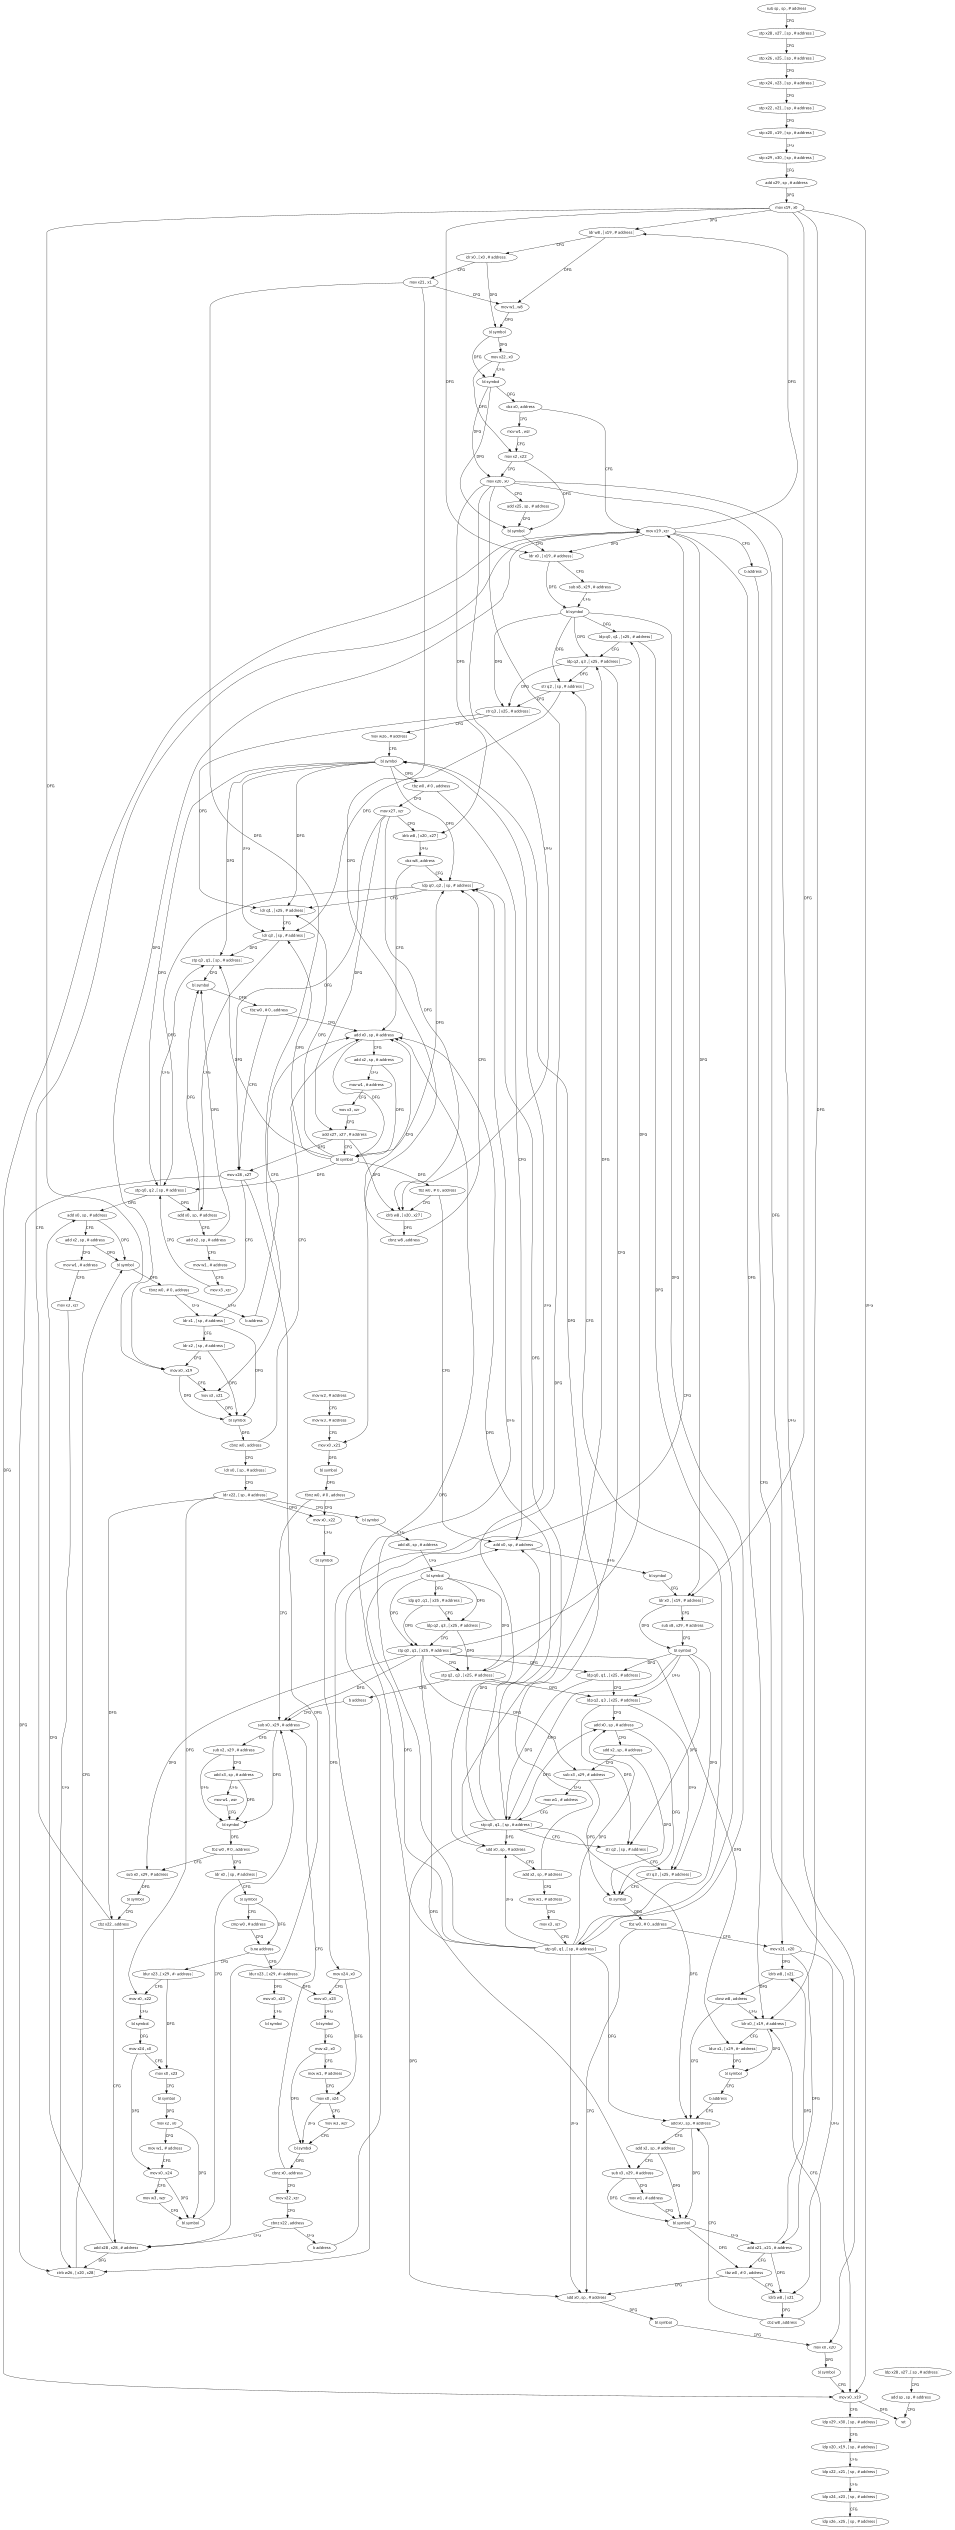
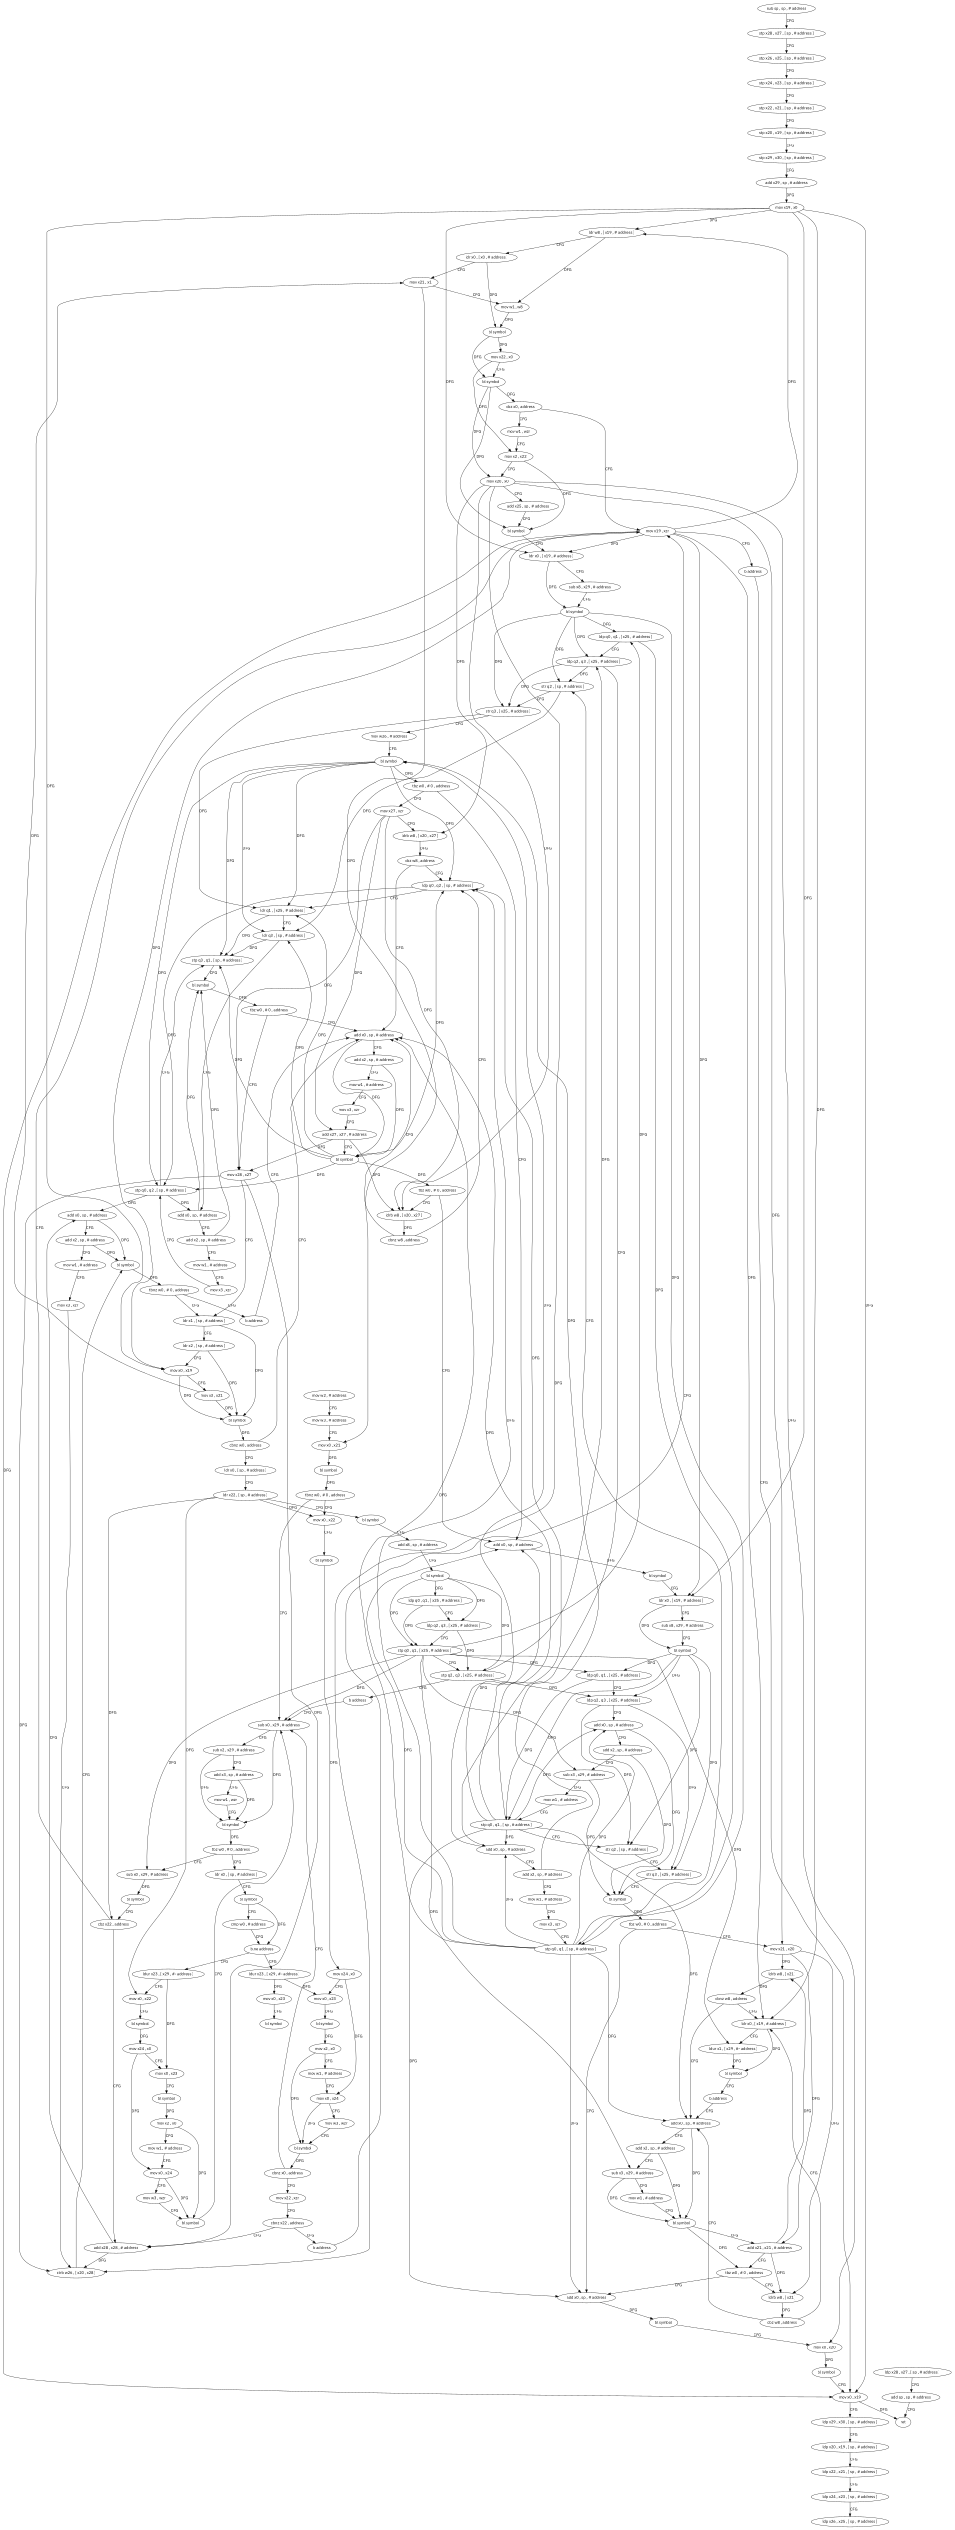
(212, 787) -> (35, 730)
none -> (243, 930)
